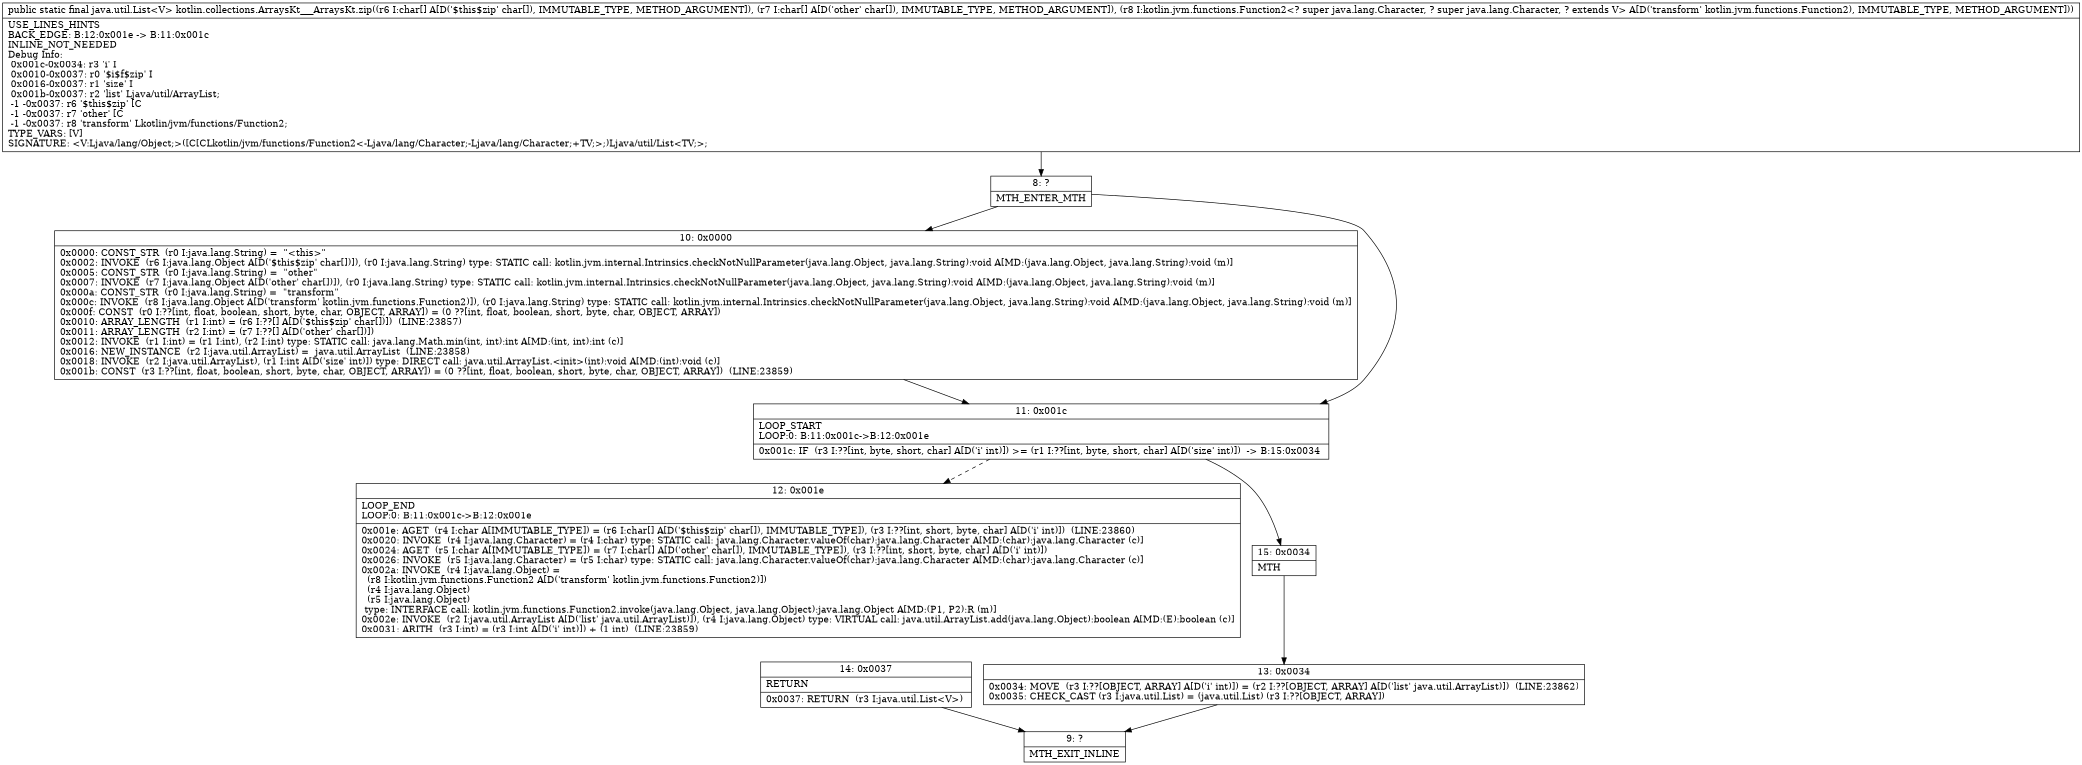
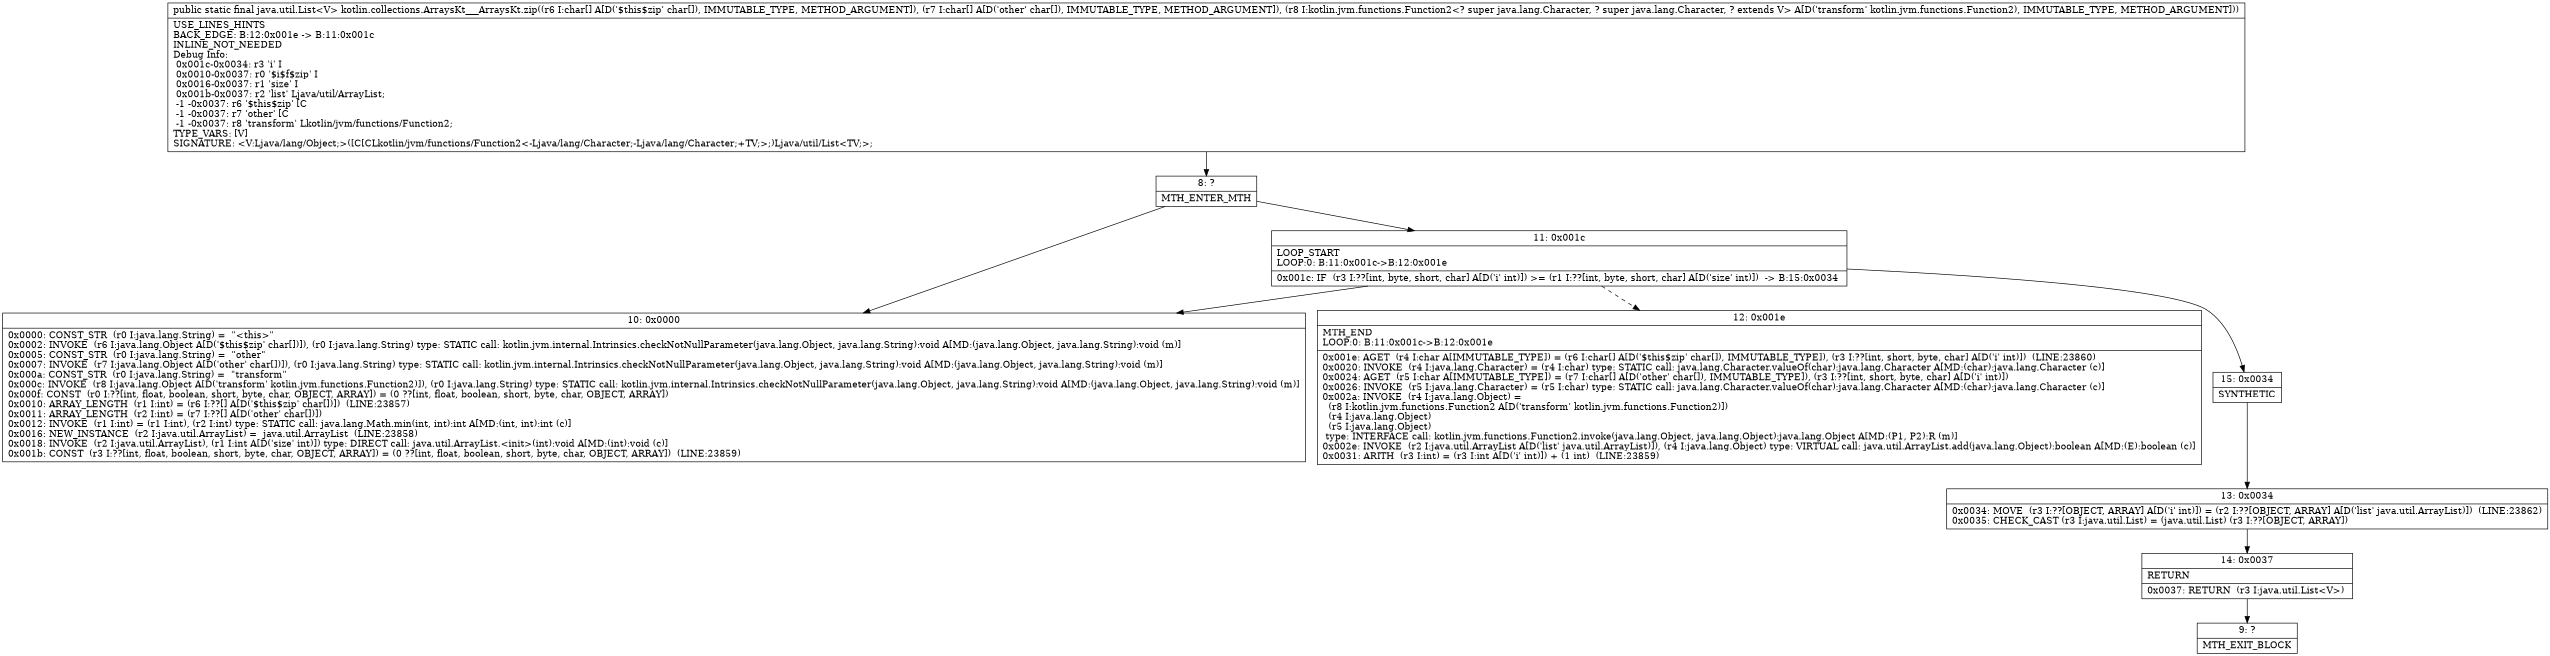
(933, 391) -> (1276, 299)
(388, 506) -> (1348, 333)
(1269, 568) -> (2247, 395)
(1174, 717) -> (2247, 538)
(1075, 754) -> (2247, 645)
